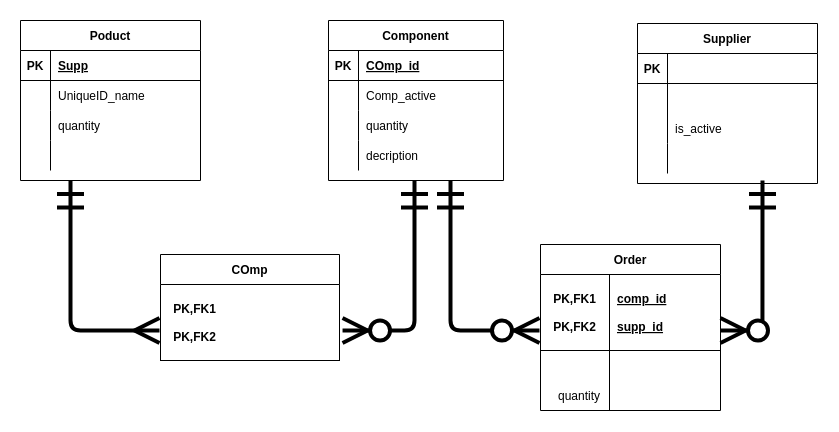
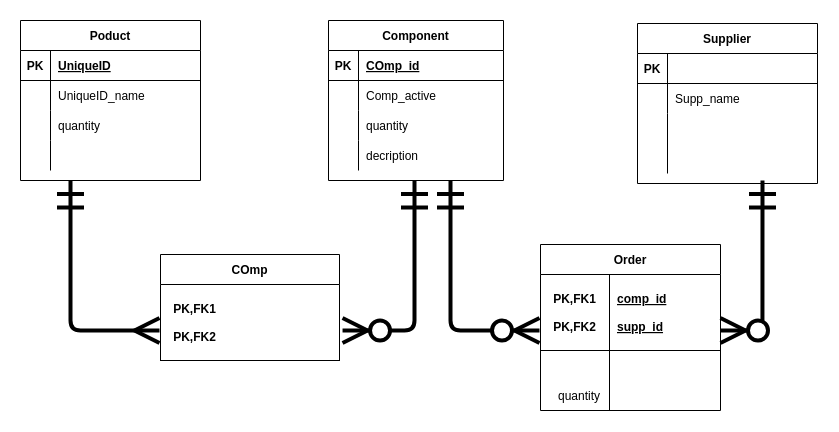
(71, 66) -> (83, 66)
none -> (743, 99)
(743, 129) -> none
